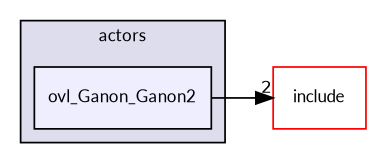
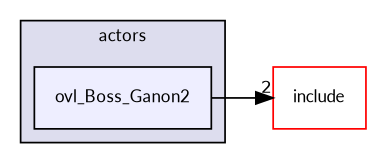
(123, 98) -> (123, 98)
